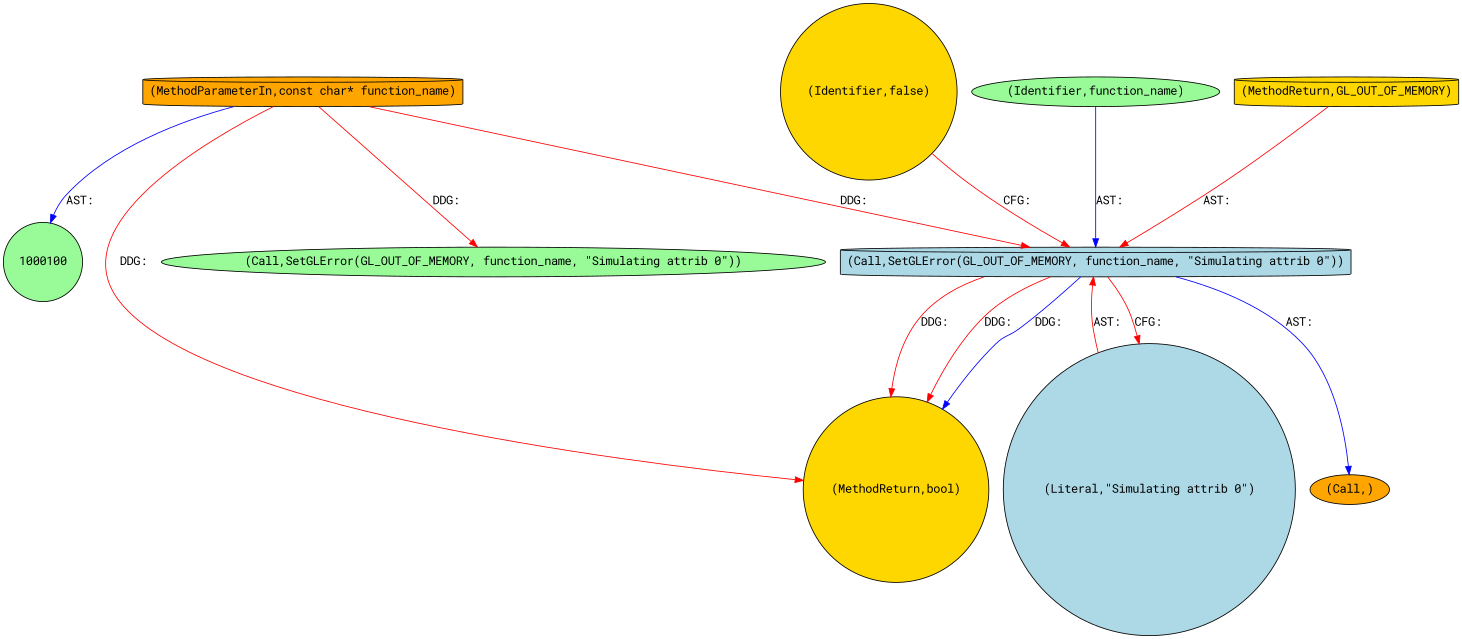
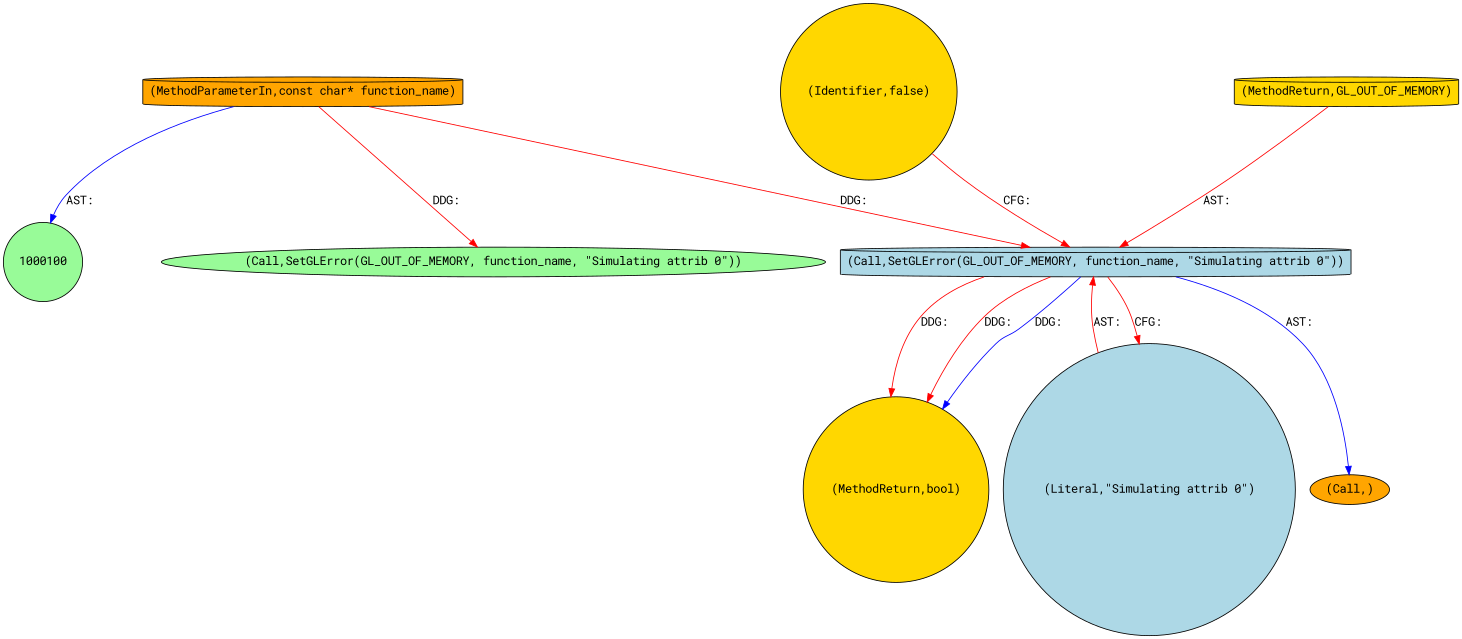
(1096, 92) -> none
(310, 396) -> none
